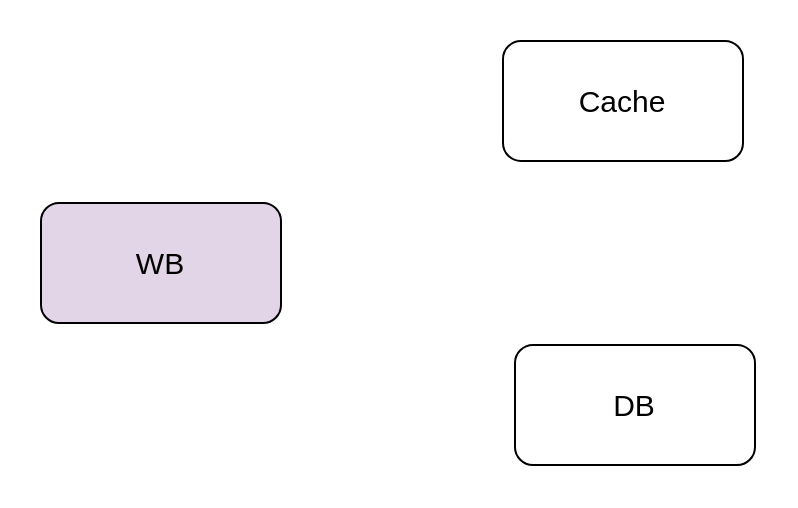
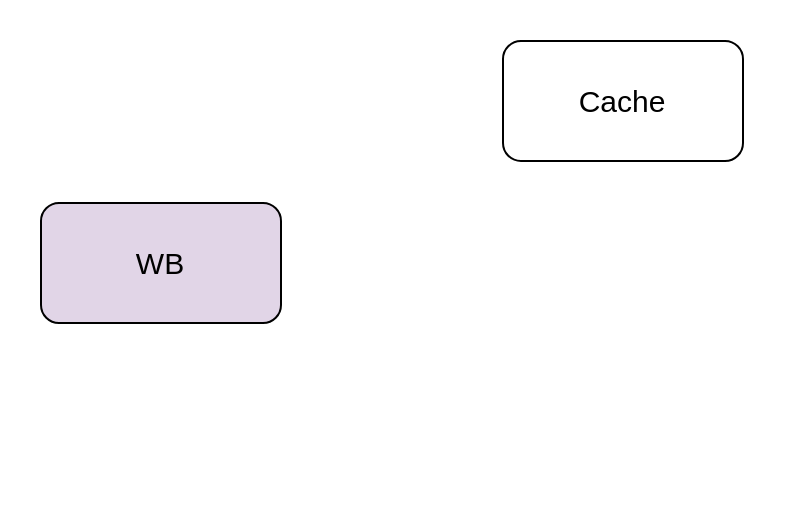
(635, 405) -> none
